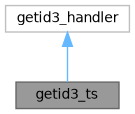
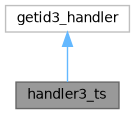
(67, 95) -> (67, 95)
